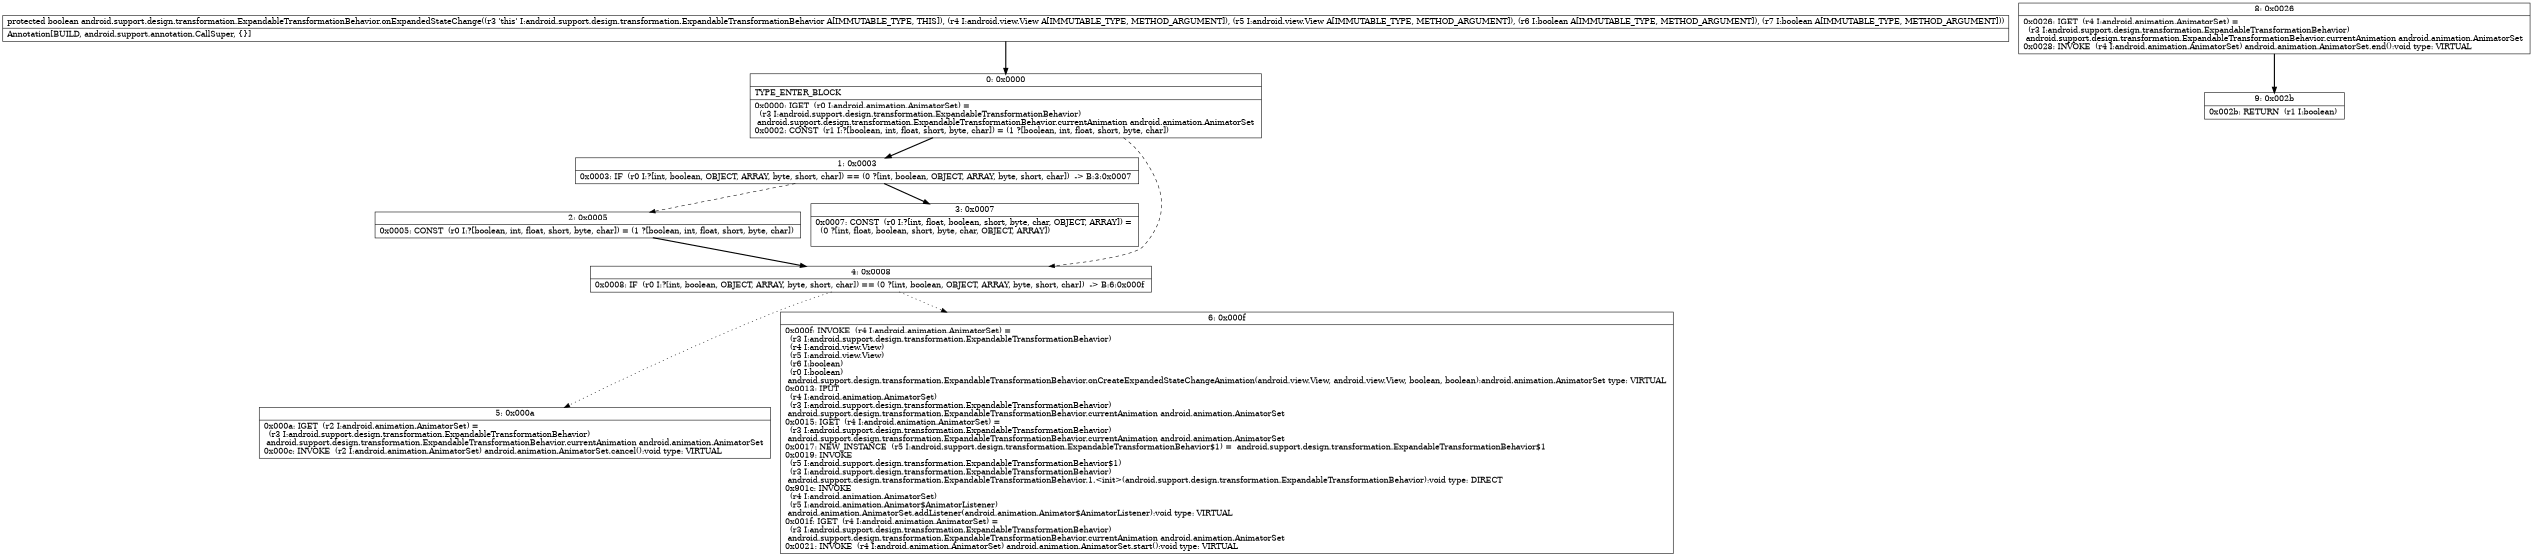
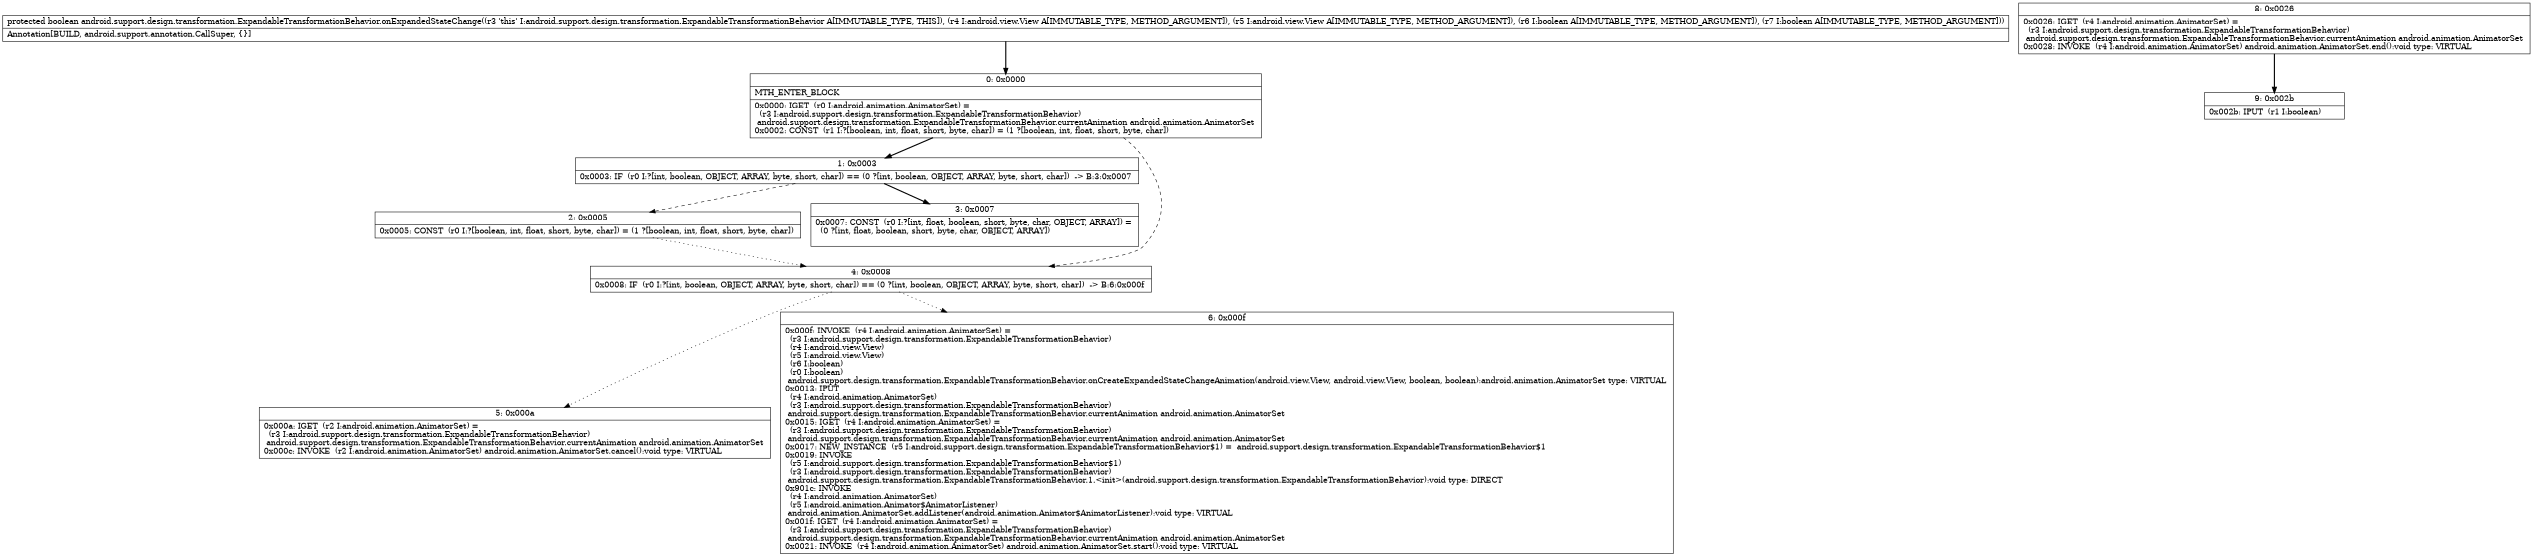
(798, 93) -> (797, 93)
(2274, 112) -> (2266, 112)
(727, 252) -> (727, 252)
